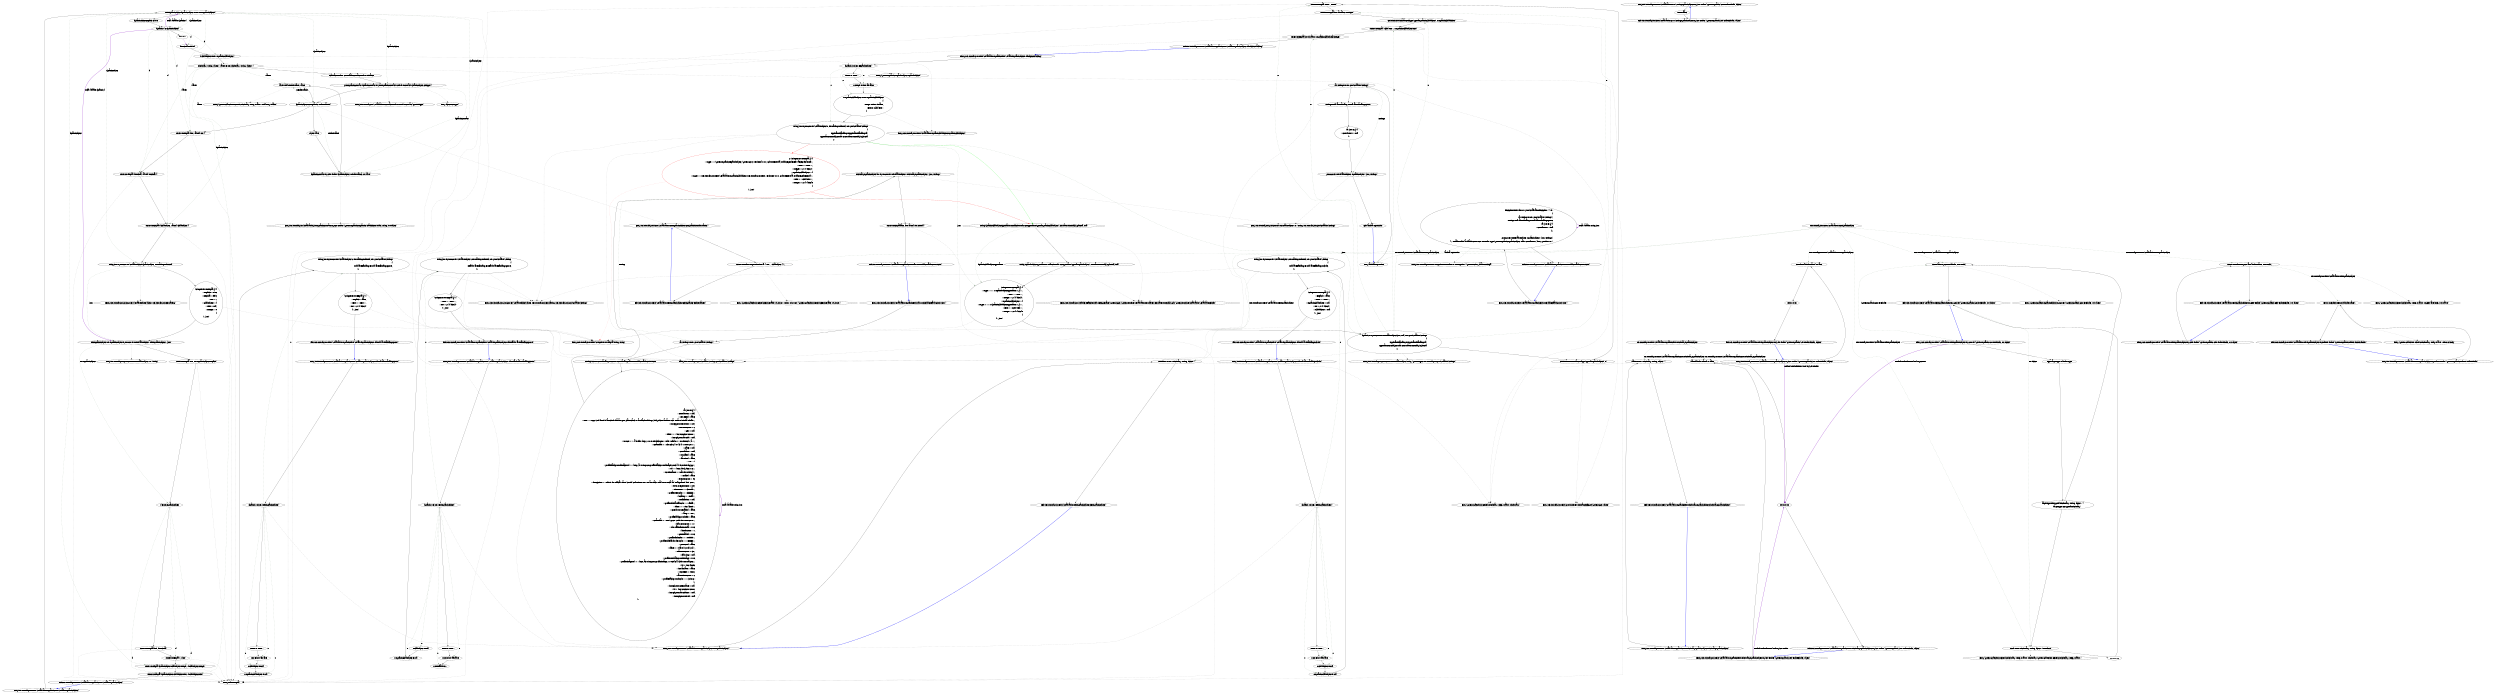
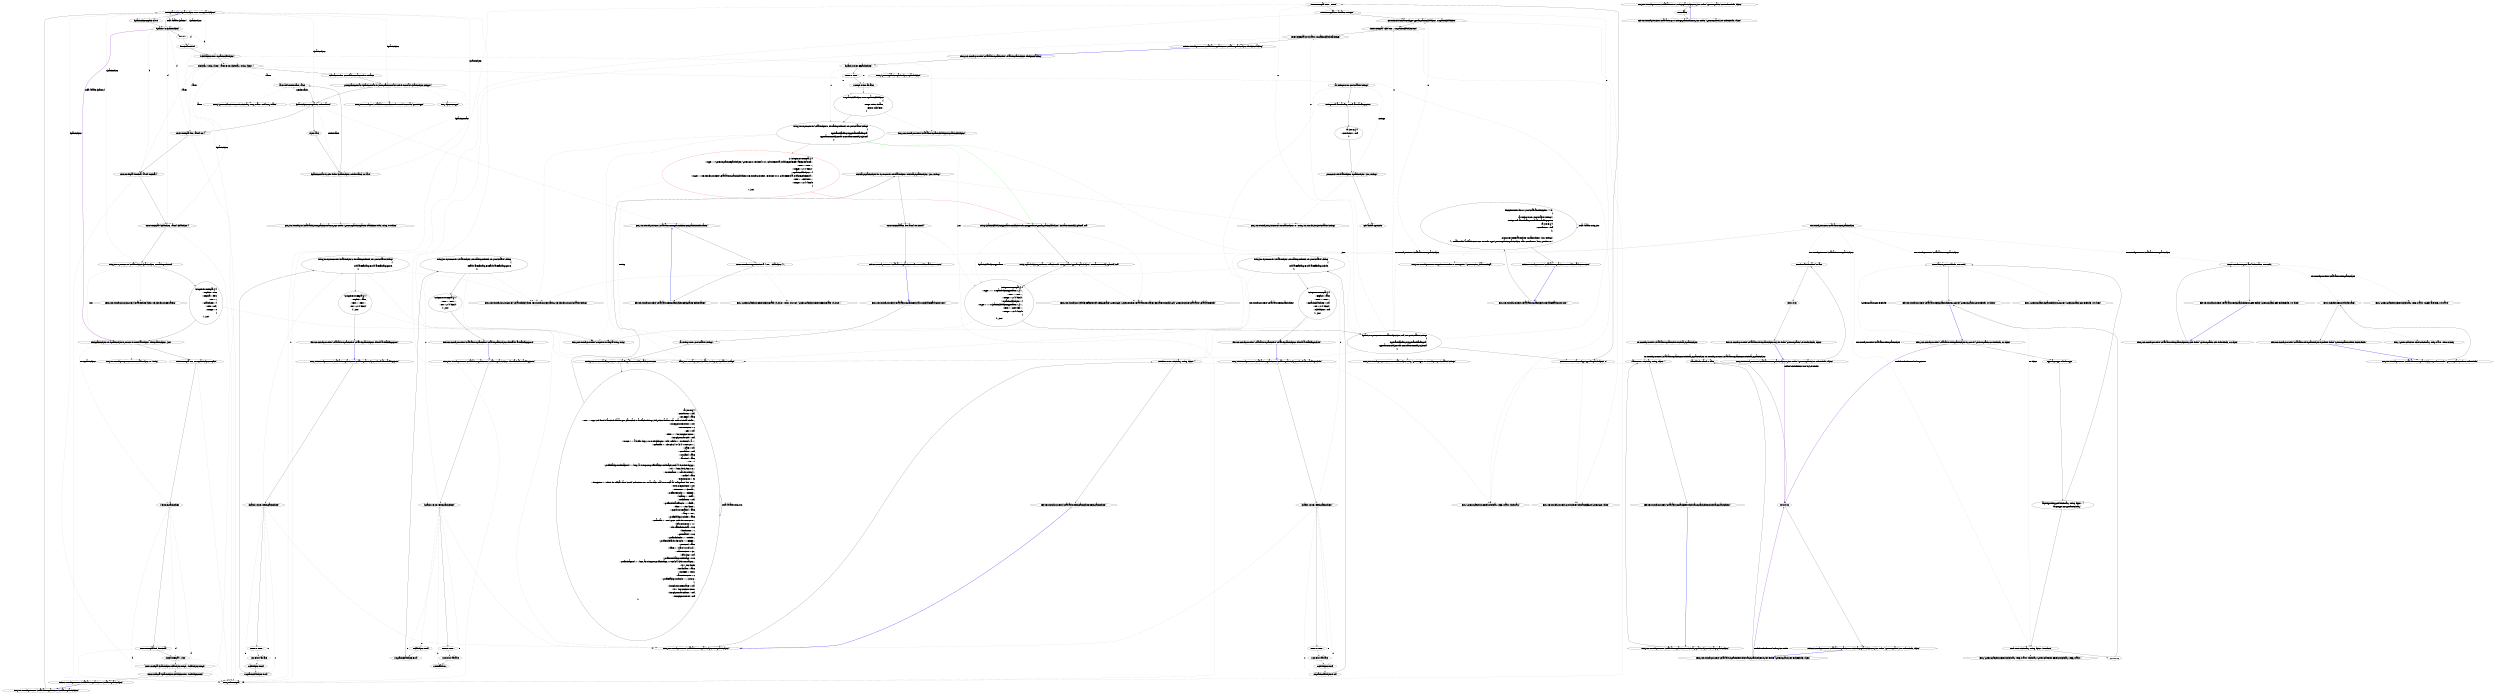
(1374, 264) -> none
